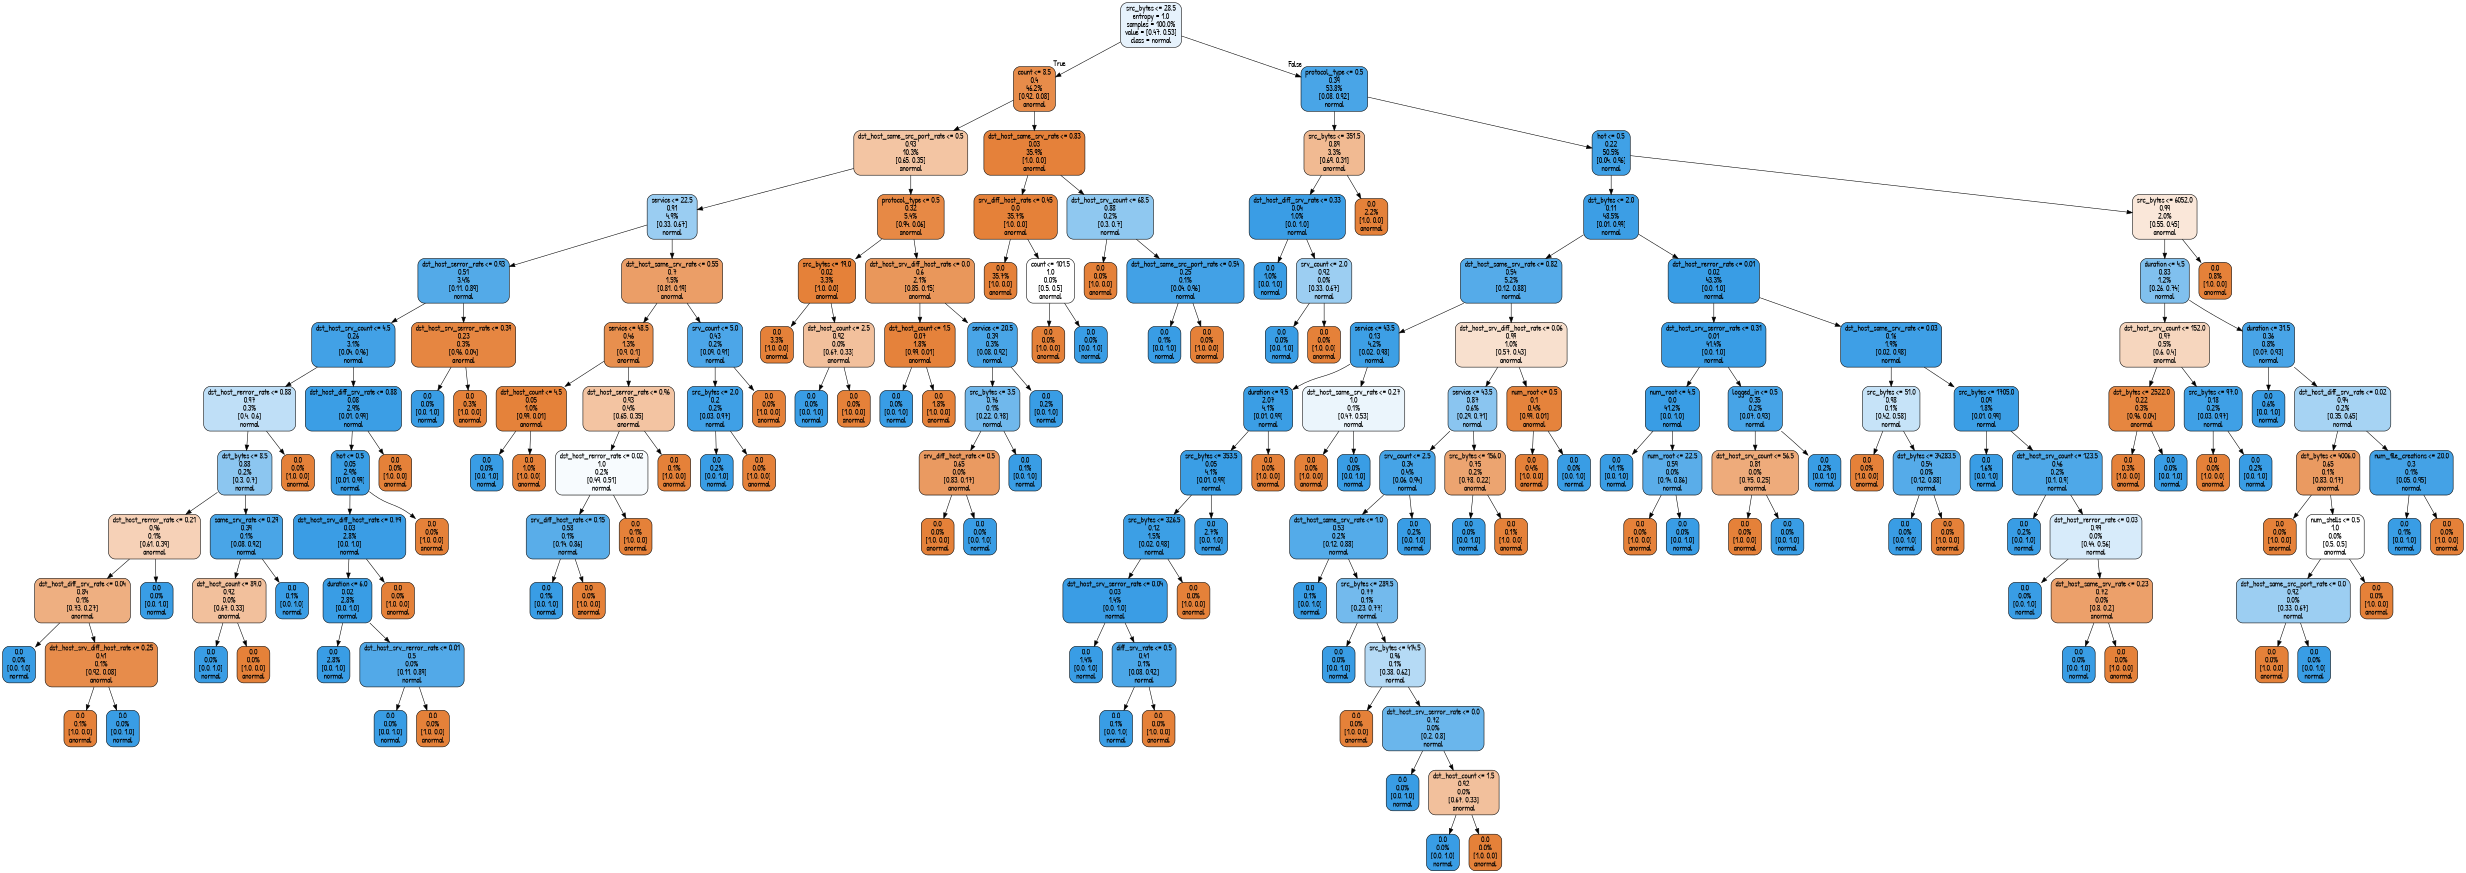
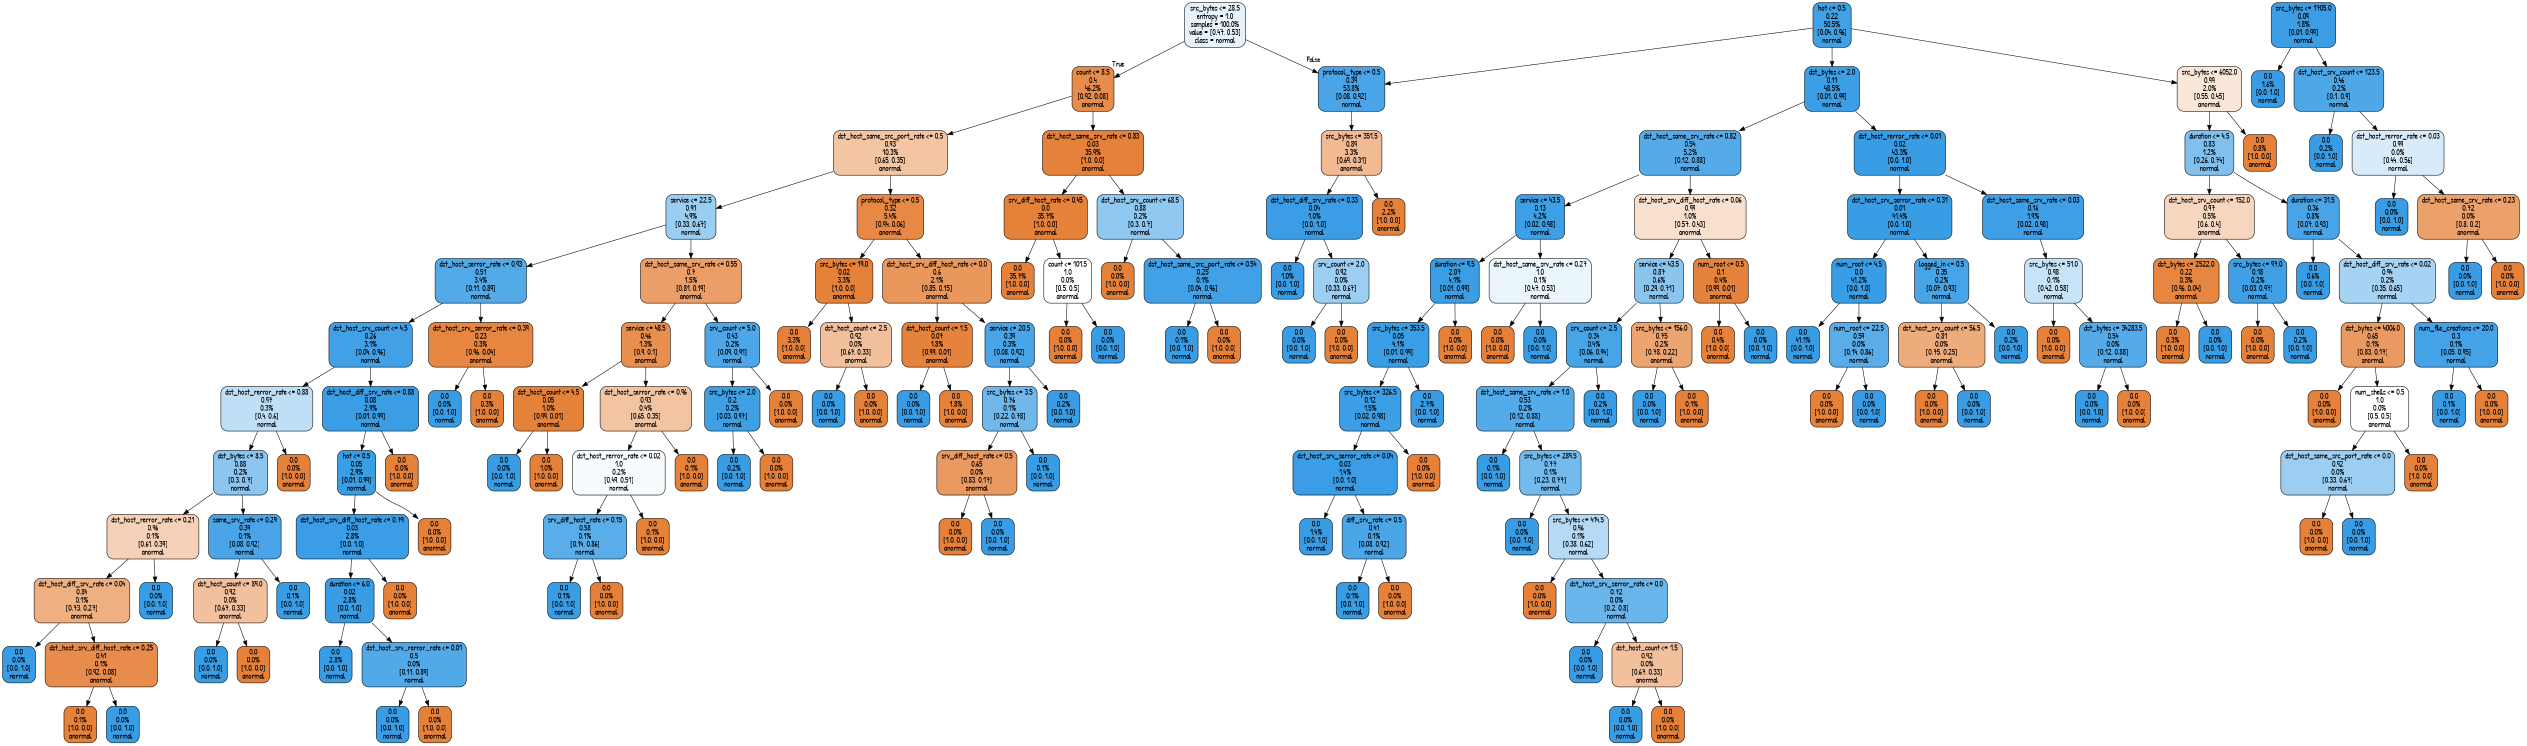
(1477, 122) -> (1602, 56)
(1937, 376) -> none
